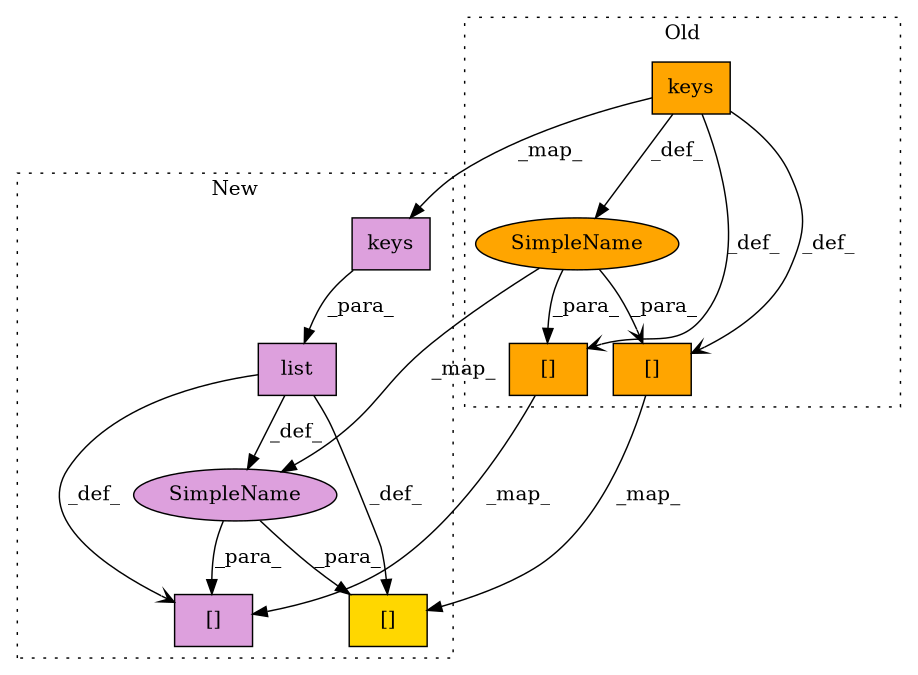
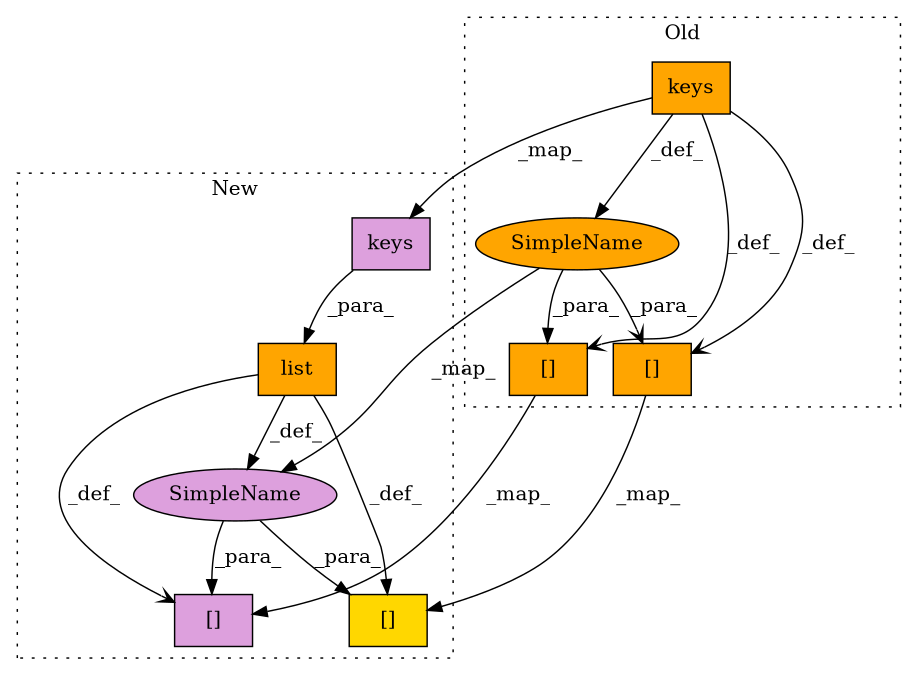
(297, 369) -> (297, 369)
